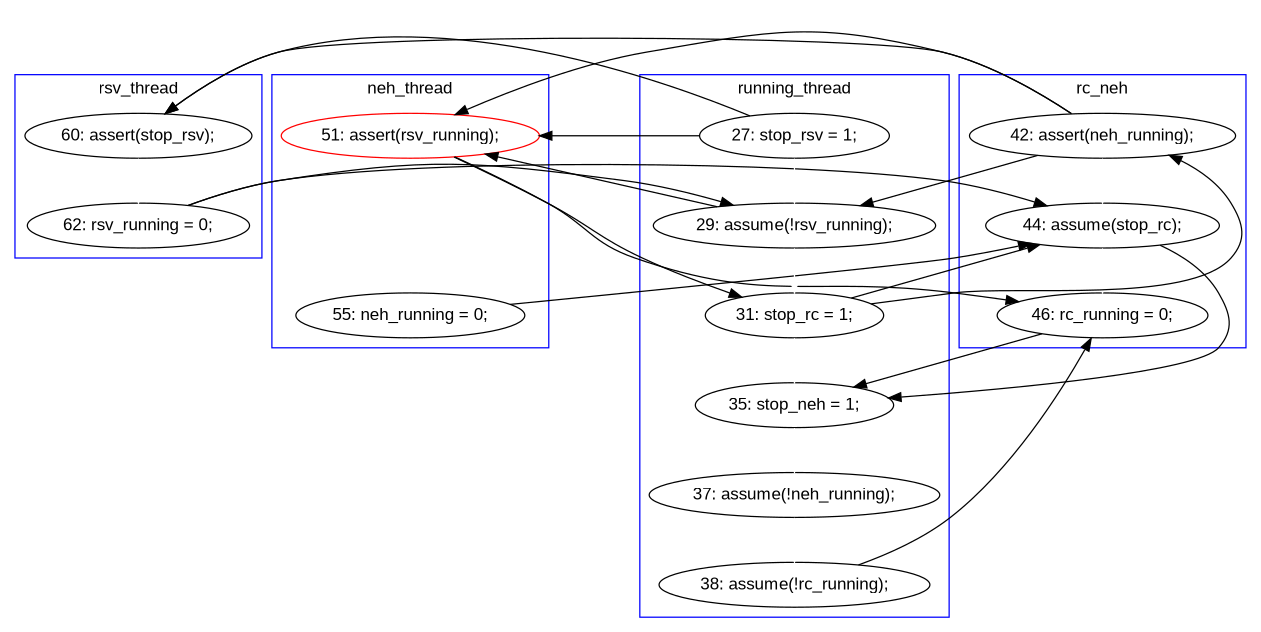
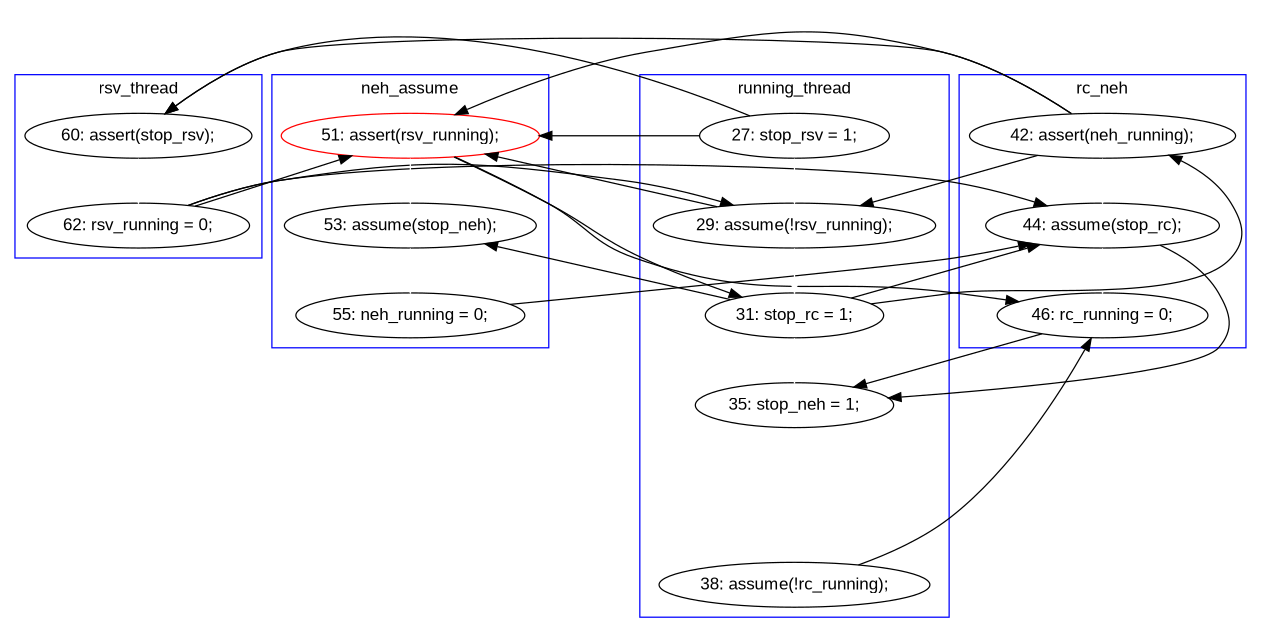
(410, 89) -> (410, 89)
none -> (267, 183)
none -> (410, 226)
(794, 495) -> none
